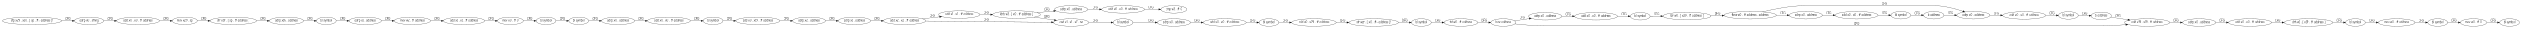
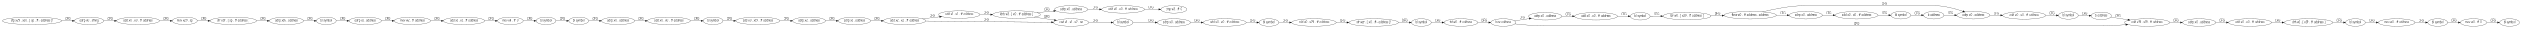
(510, 21) -> (510, 21)
(1071, 22) -> (1071, 22)
